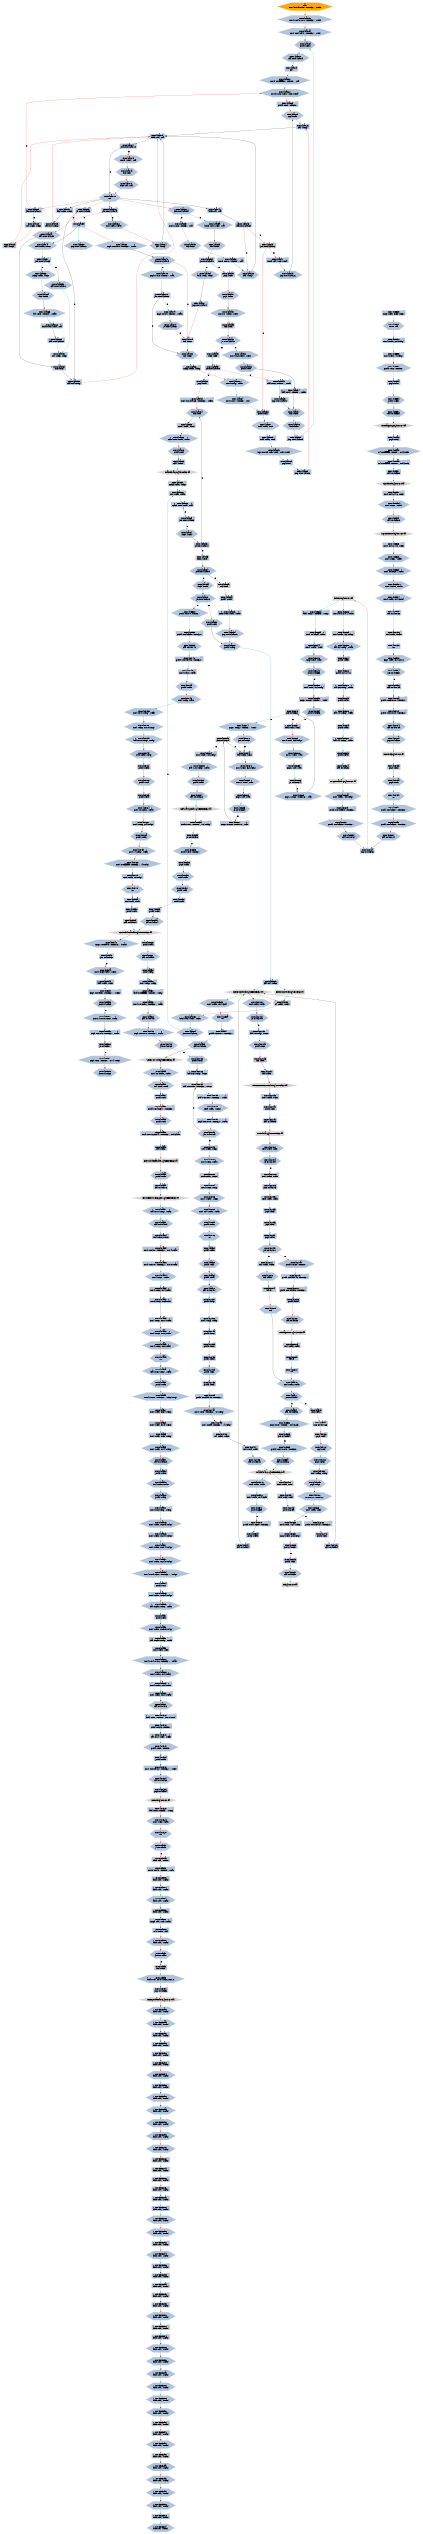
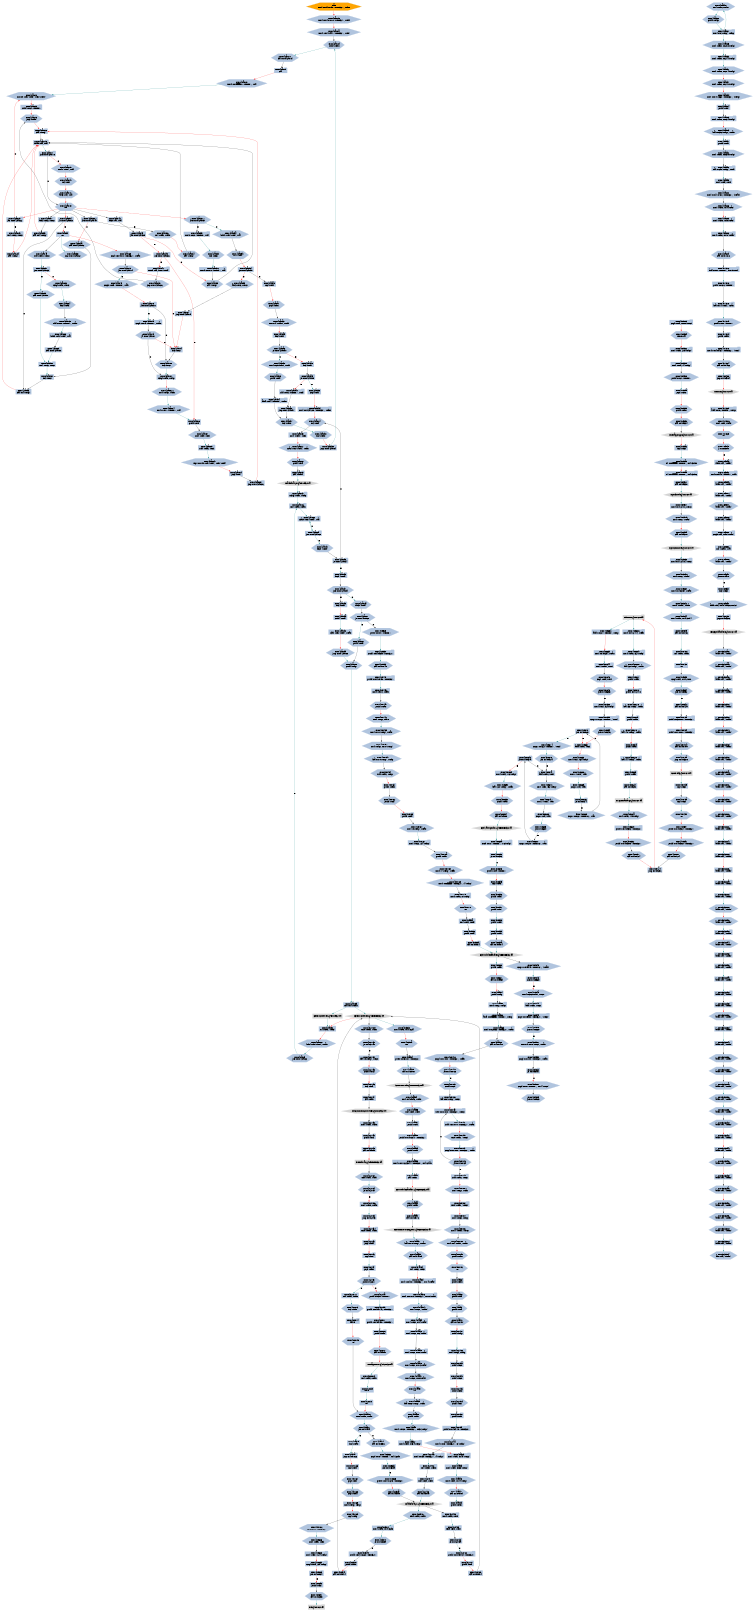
none -> (150, 358)
(161, 1477) -> (726, 21)
